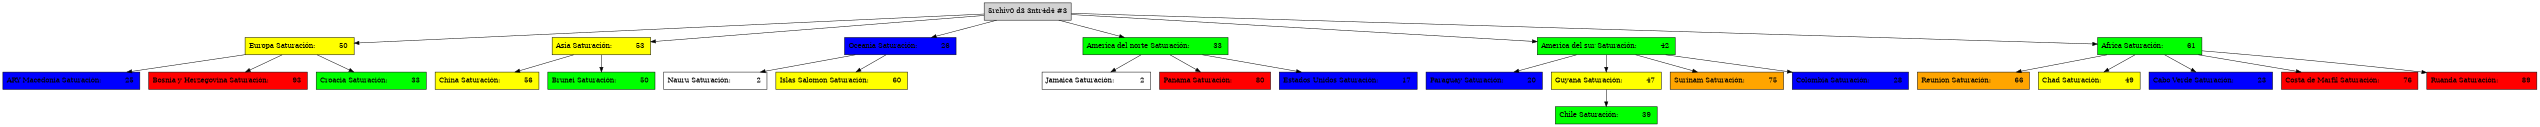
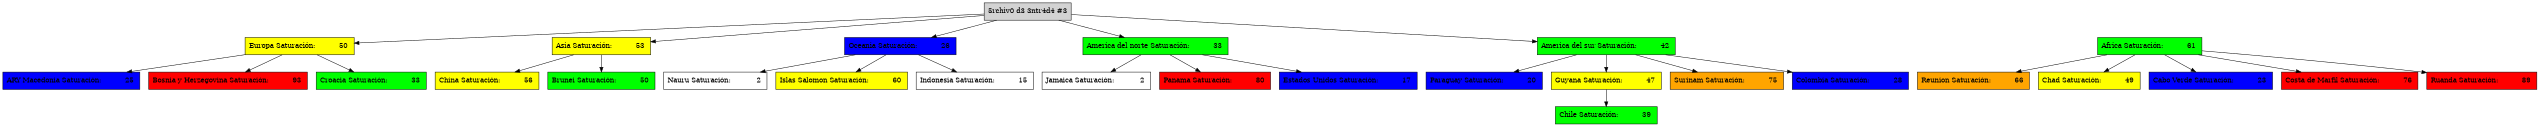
(1582, 29) -> none
none -> (975, 81)
